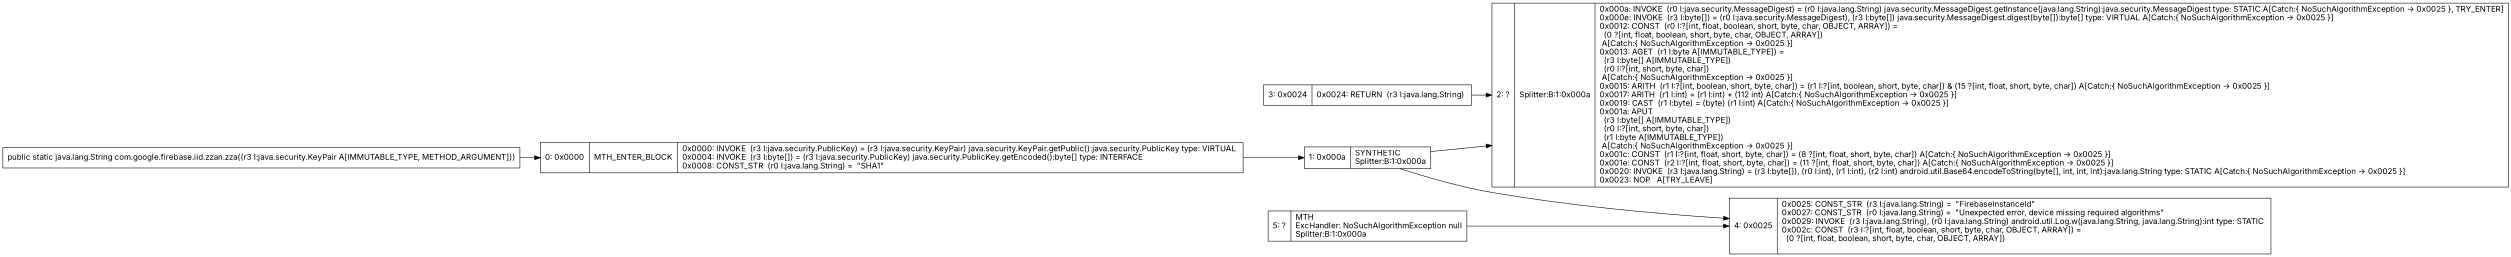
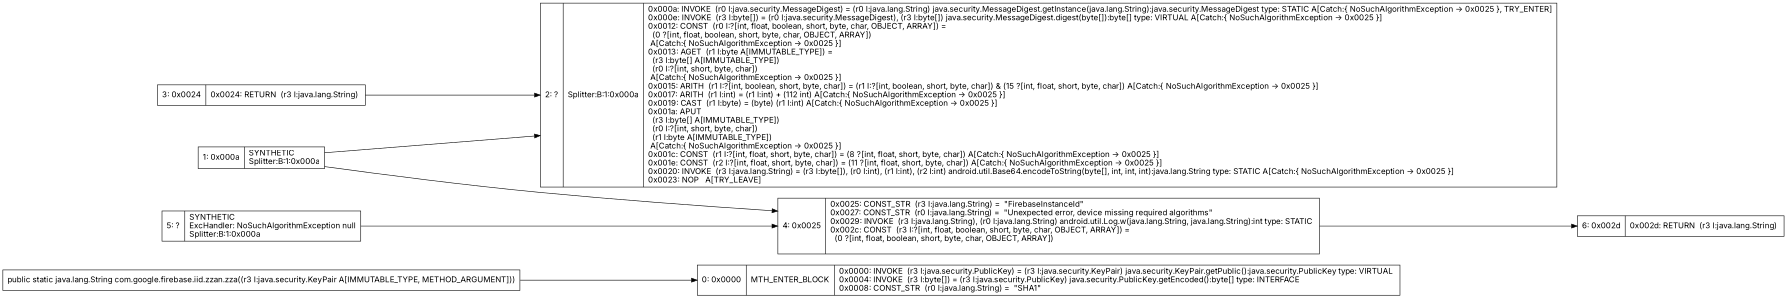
(1271, 158) -> none
(1305, 217) -> (212, 217)
none -> (1681, 226)
